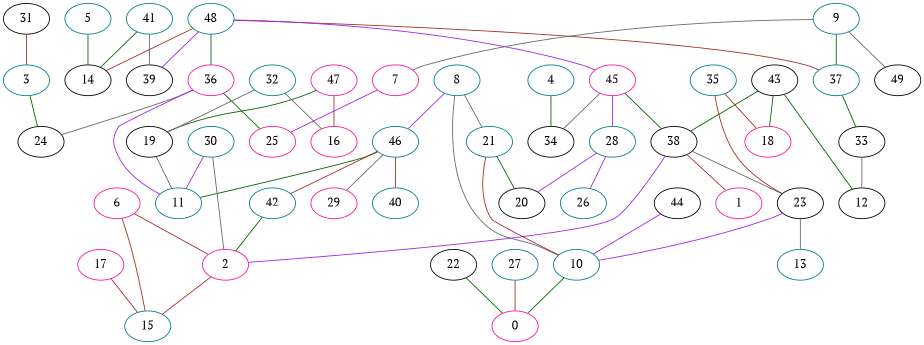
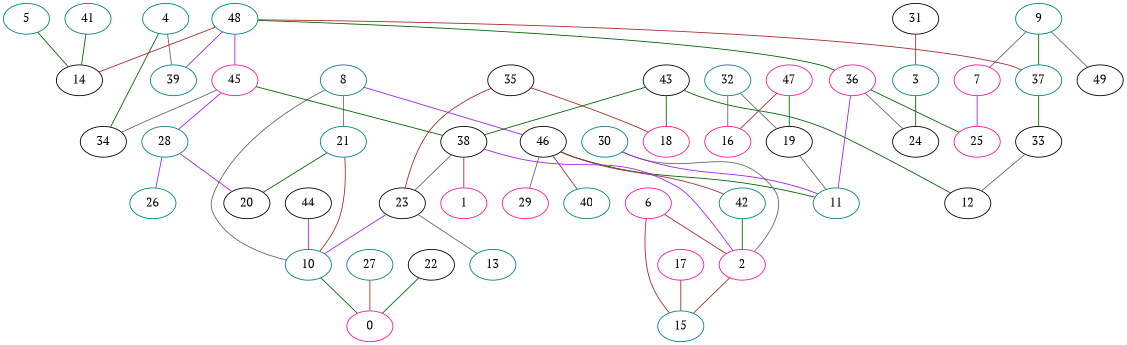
(149, 44) -> (170, 51)
(149, 80) -> (173, 80)
(713, 80) -> (511, 80)
(395, 142) -> (543, 142)
